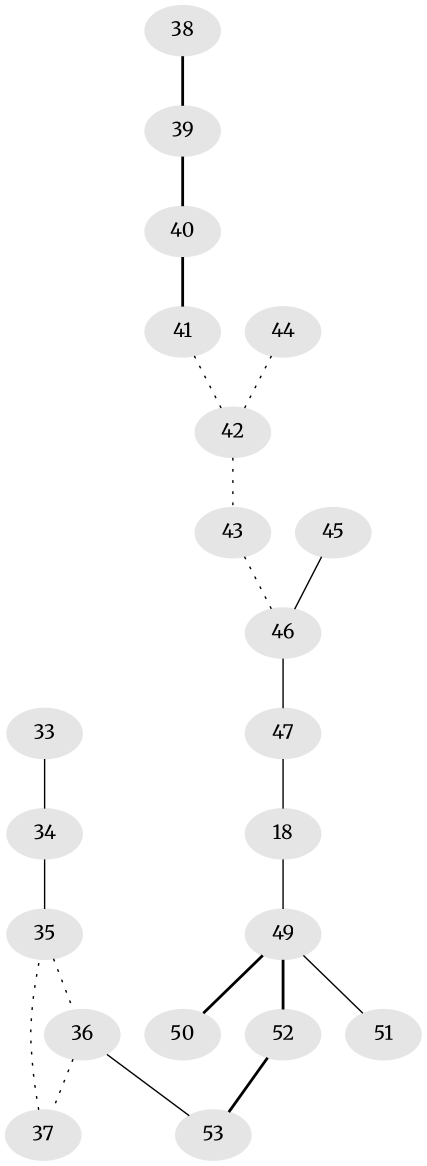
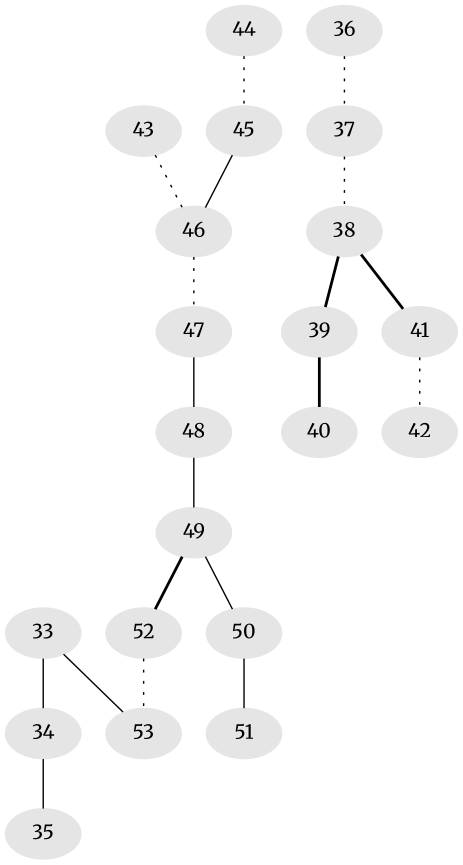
(183, 282) -> (382, 282)
(258, 382) -> (244, 81)
(233, 483) -> none
(283, 683) -> (194, 282)
(283, 834) -> (194, 432)
(63, 984) -> none
(233, 984) -> (219, 583)
(333, 984) -> (244, 683)
(31, 1035) -> (344, 181)
(148, 1085) -> (93, 683)
(248, 1085) -> (144, 683)
